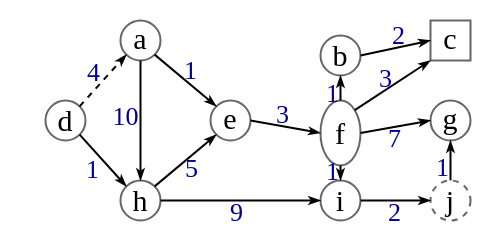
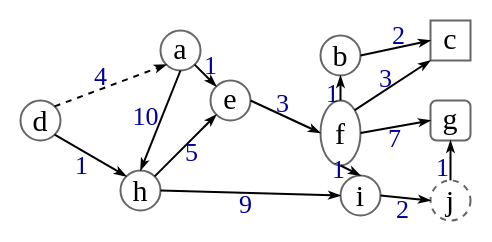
(141, 41) -> (181, 51)
(66, 121) -> (41, 121)
(231, 121) -> (231, 101)
(451, 121) -> (451, 121)
(141, 201) -> (141, 191)
(341, 201) -> (361, 196)
